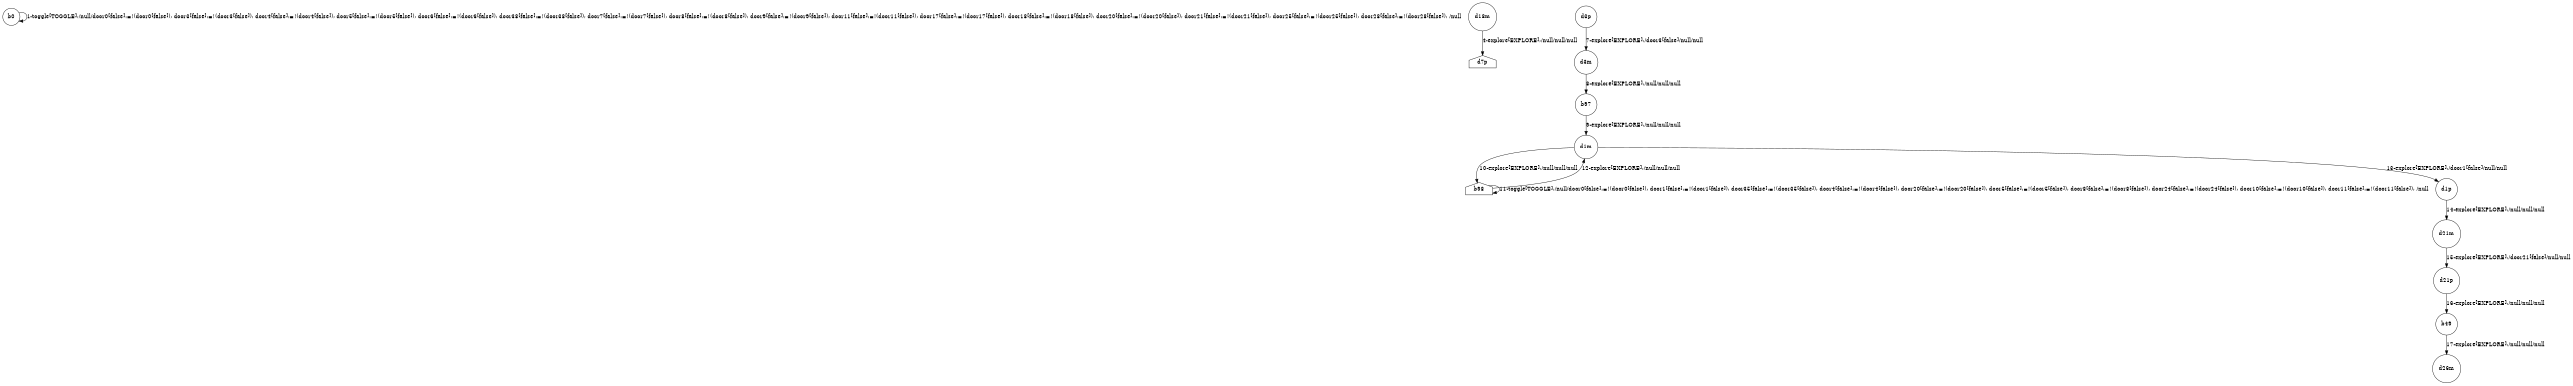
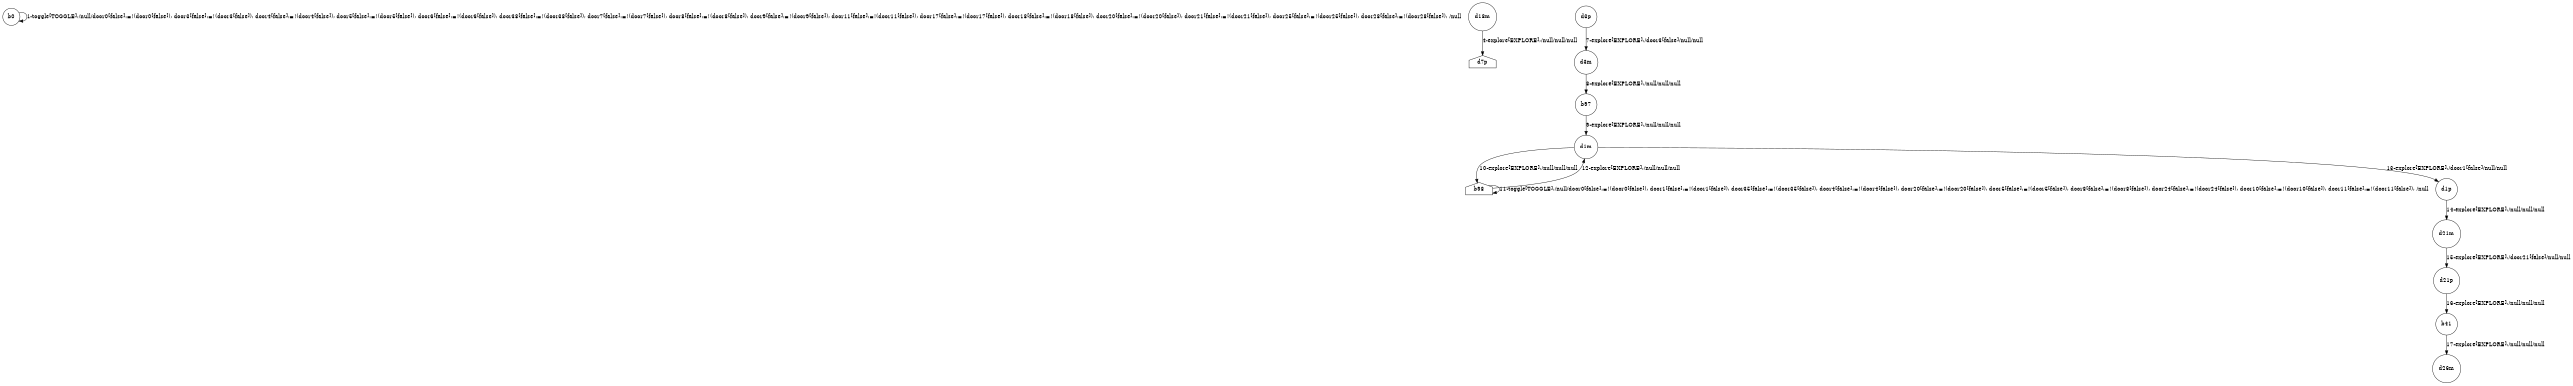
(2447, 324) -> (2447, 324)
